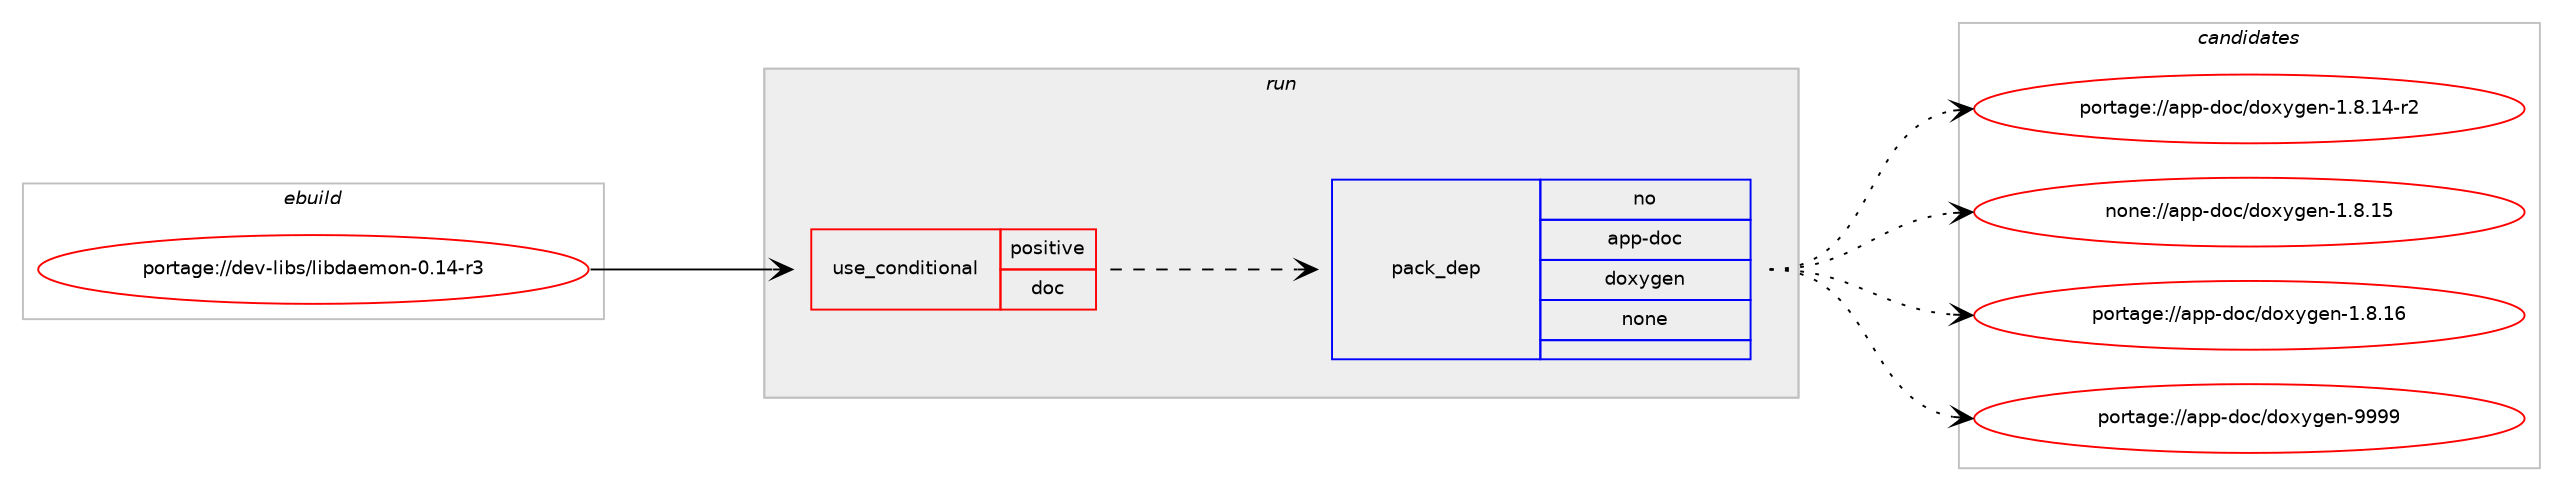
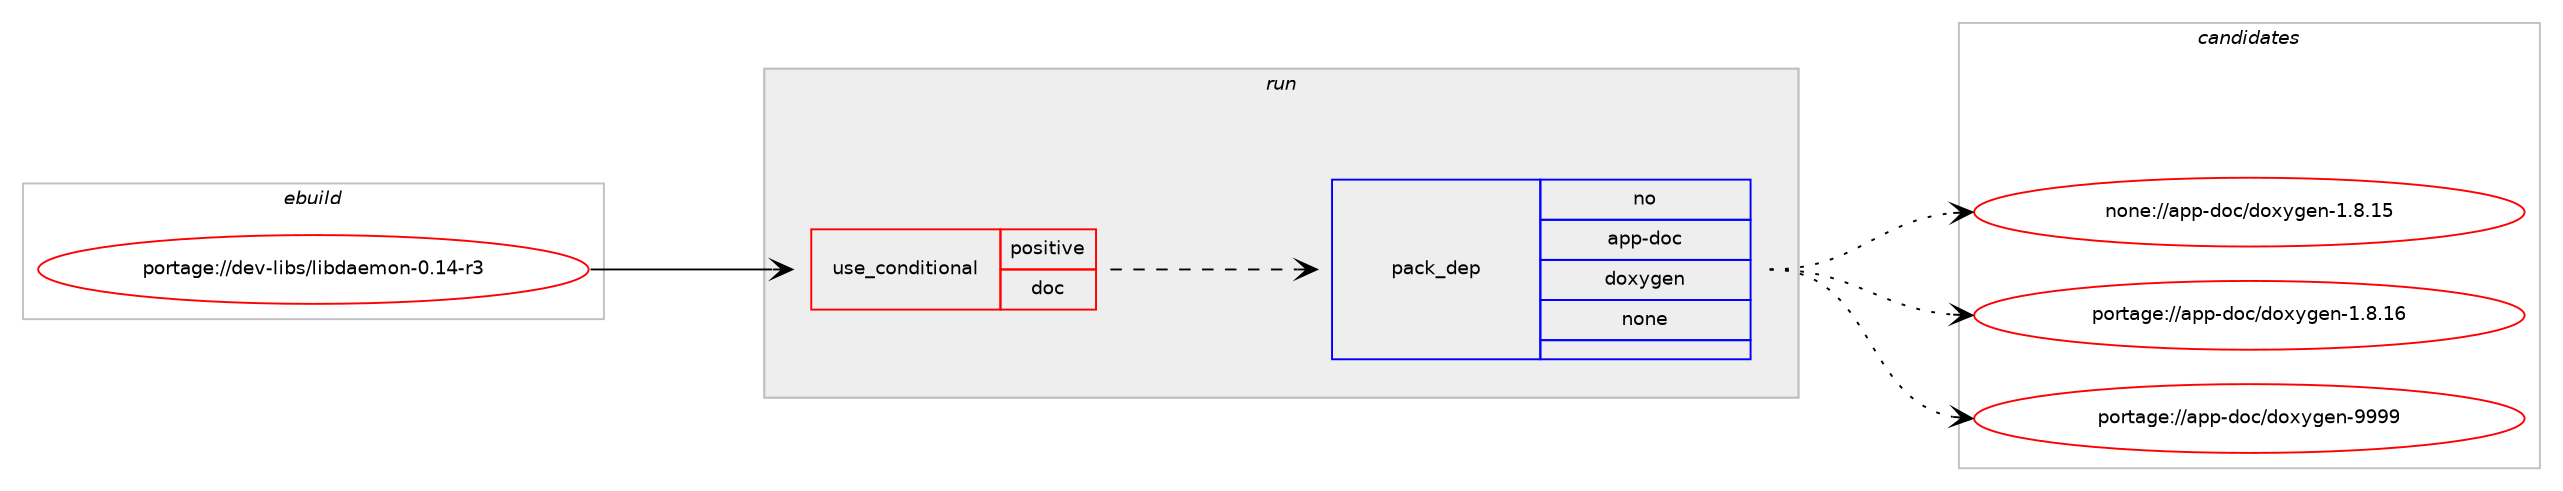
(2249, 109) -> none
